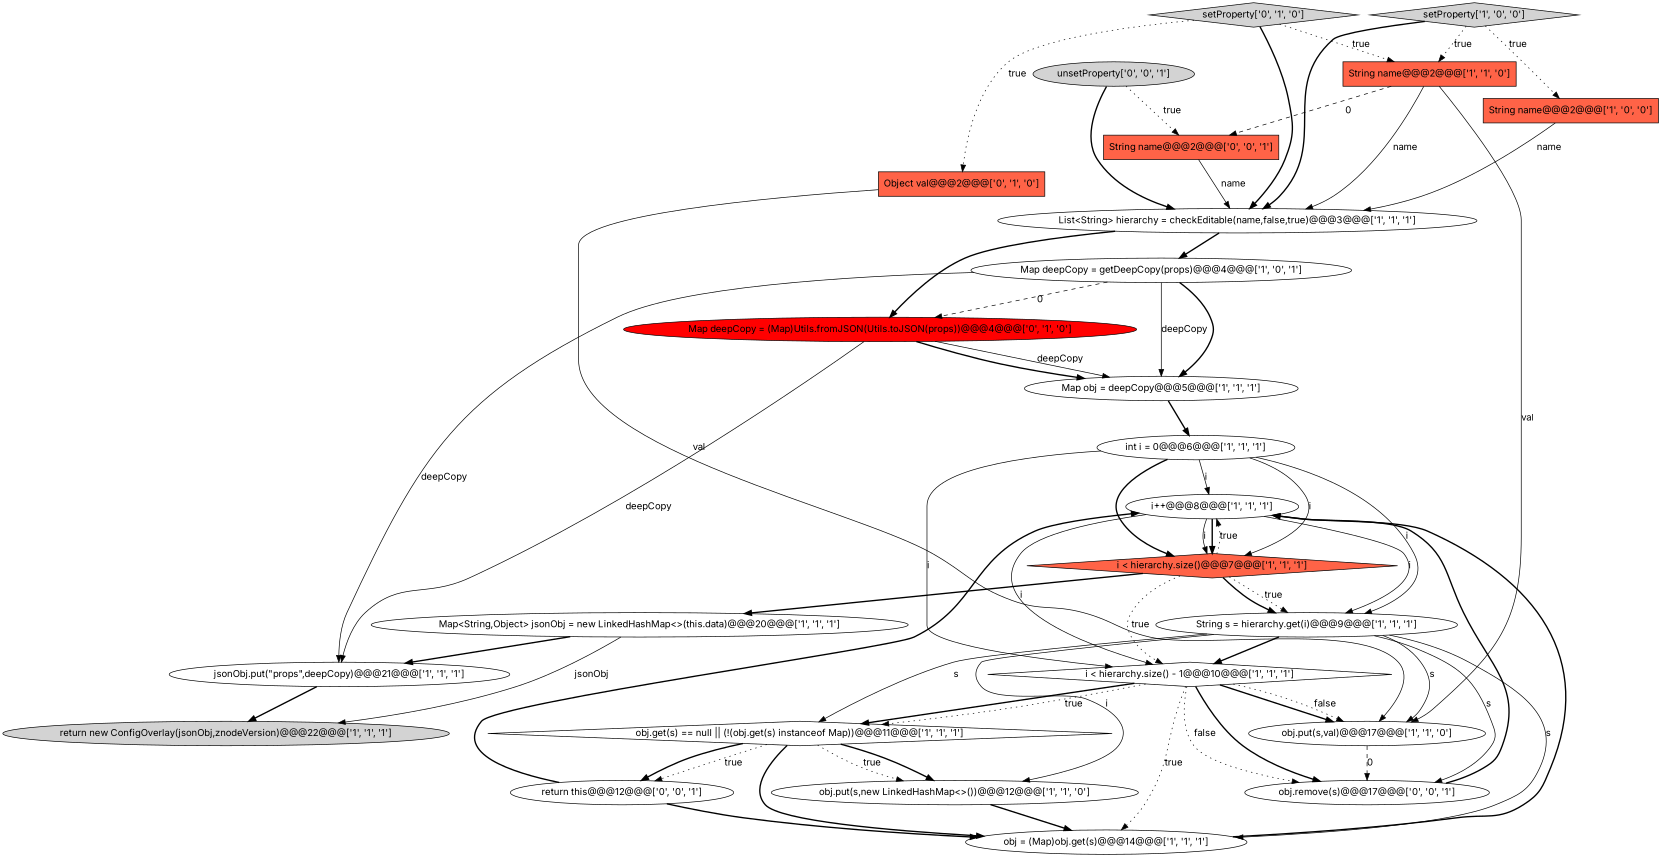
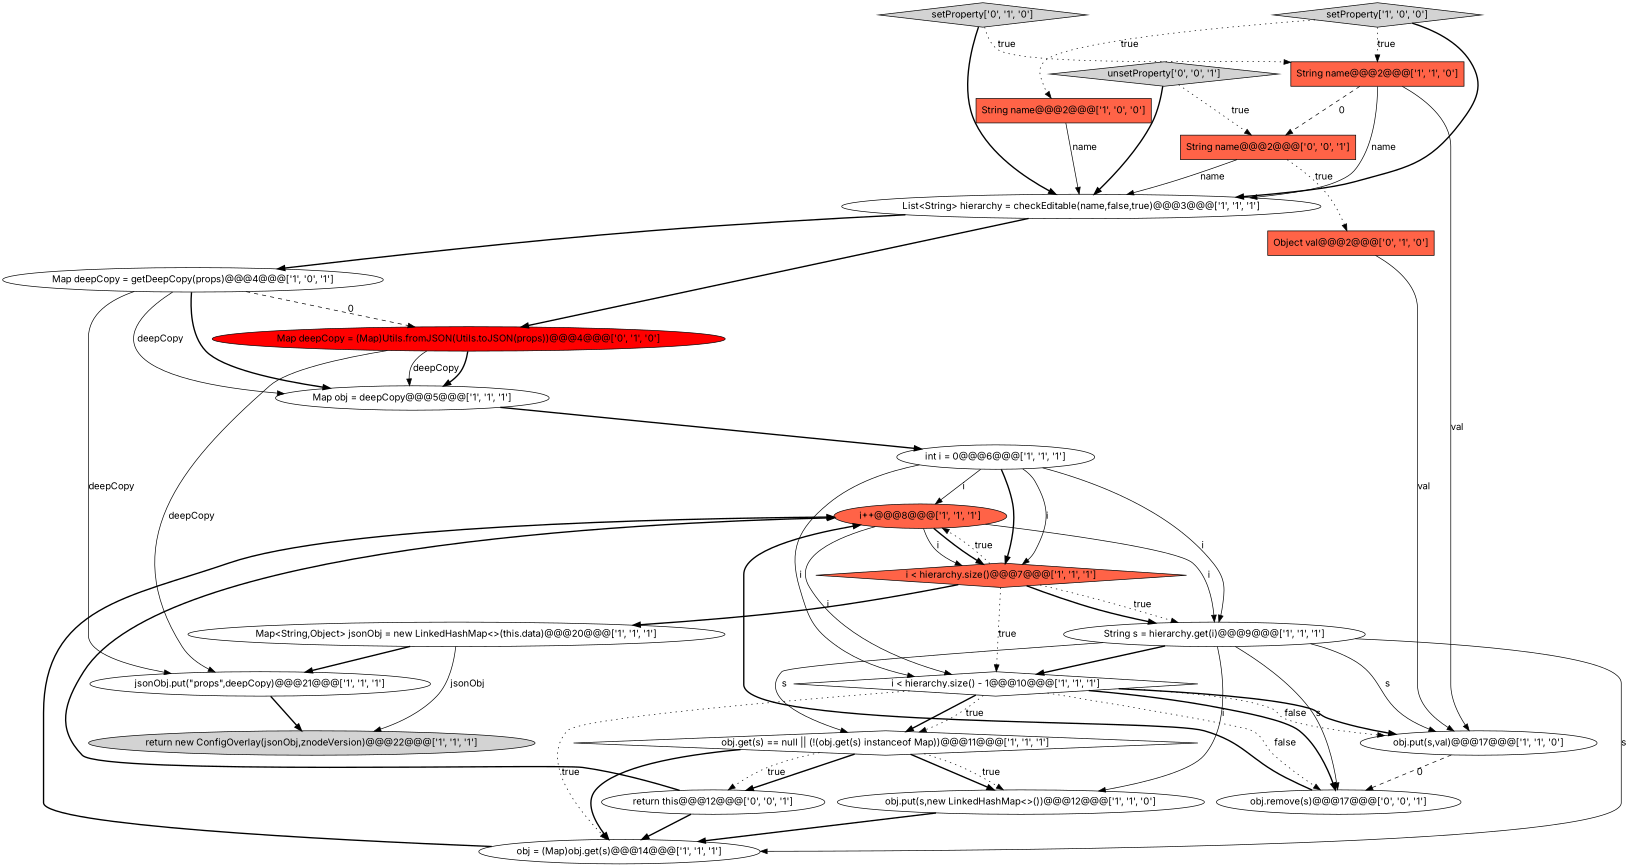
(1043, 46) -> (1316, 183)
(1114, 74) -> (1164, 74)
(1212, 507) -> (920, 516)
